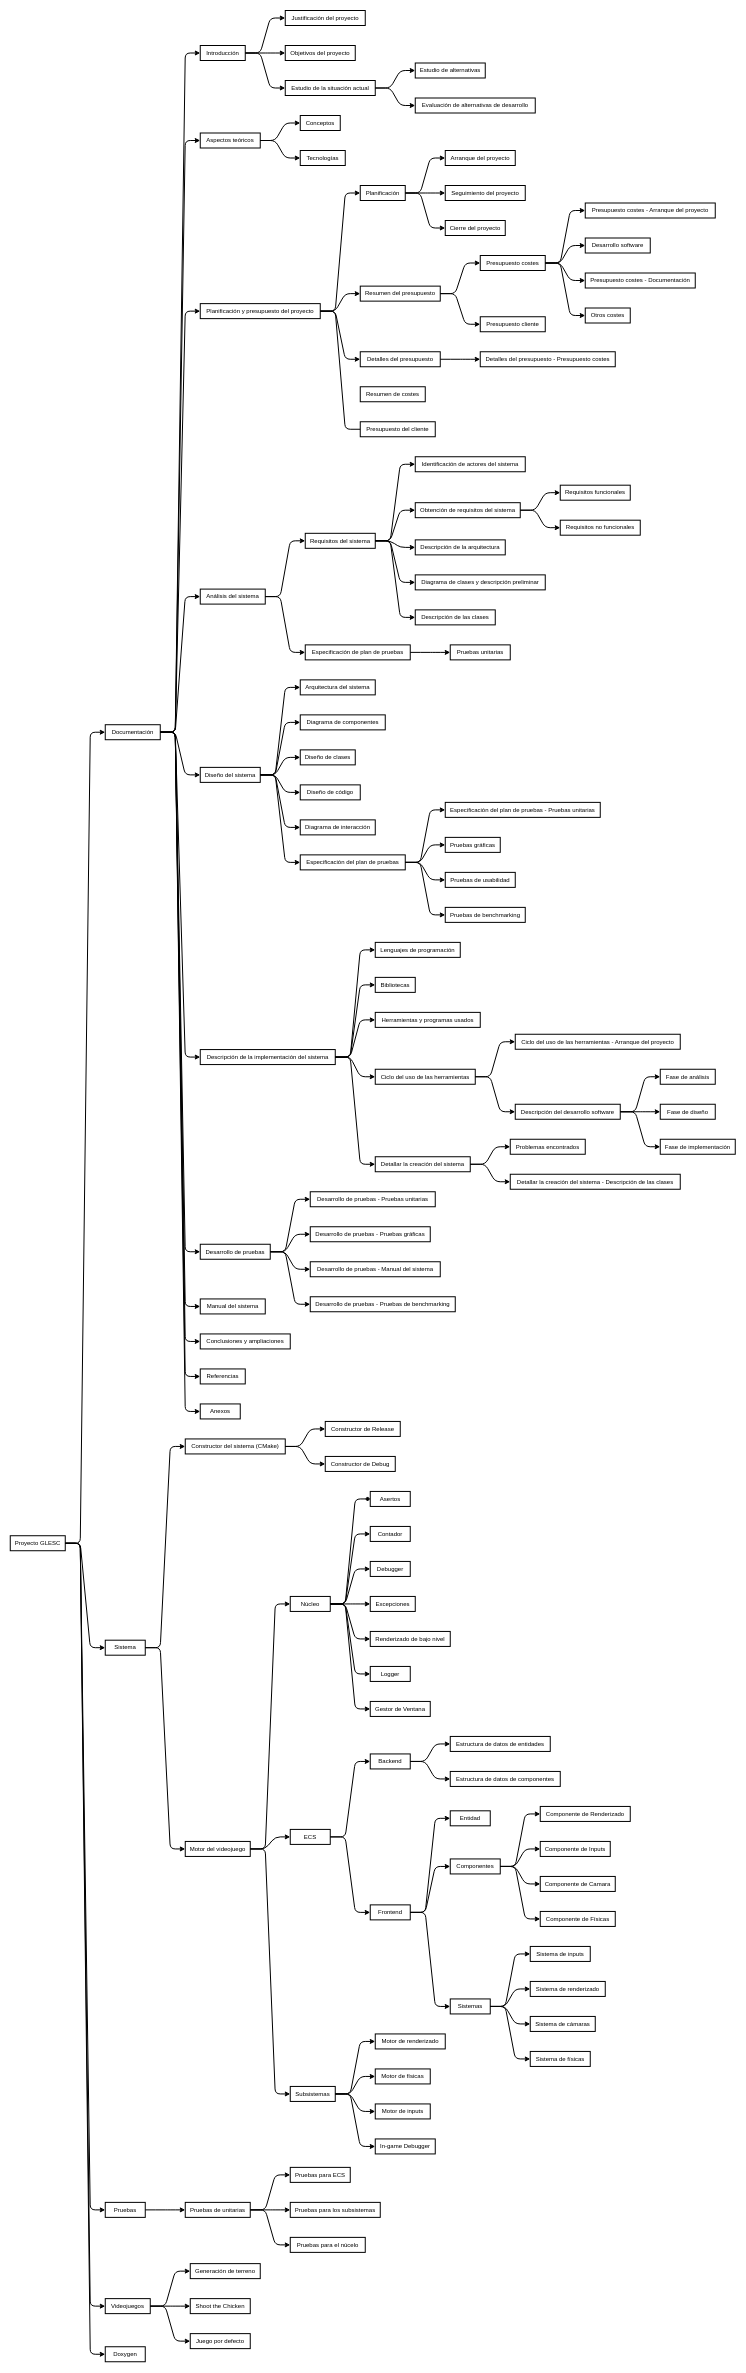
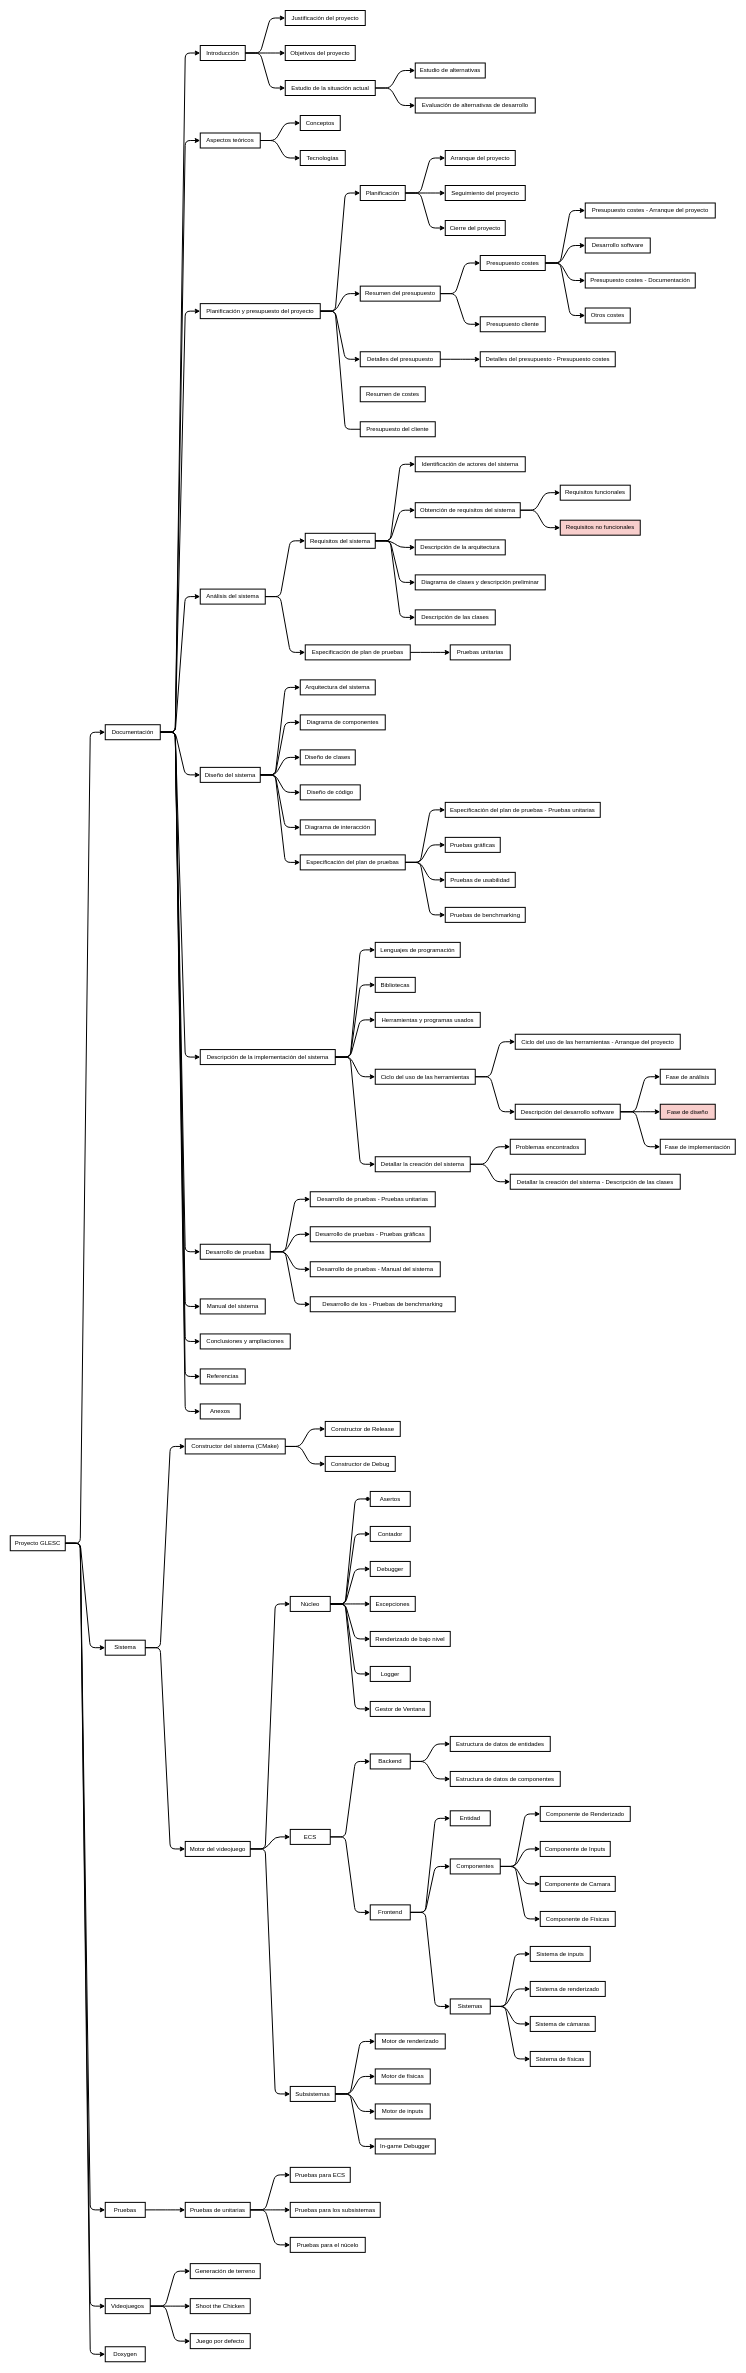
(600, 527) -> (600, 527)
(688, 1112) -> (688, 1112)
(383, 1304) -> (383, 1304)
